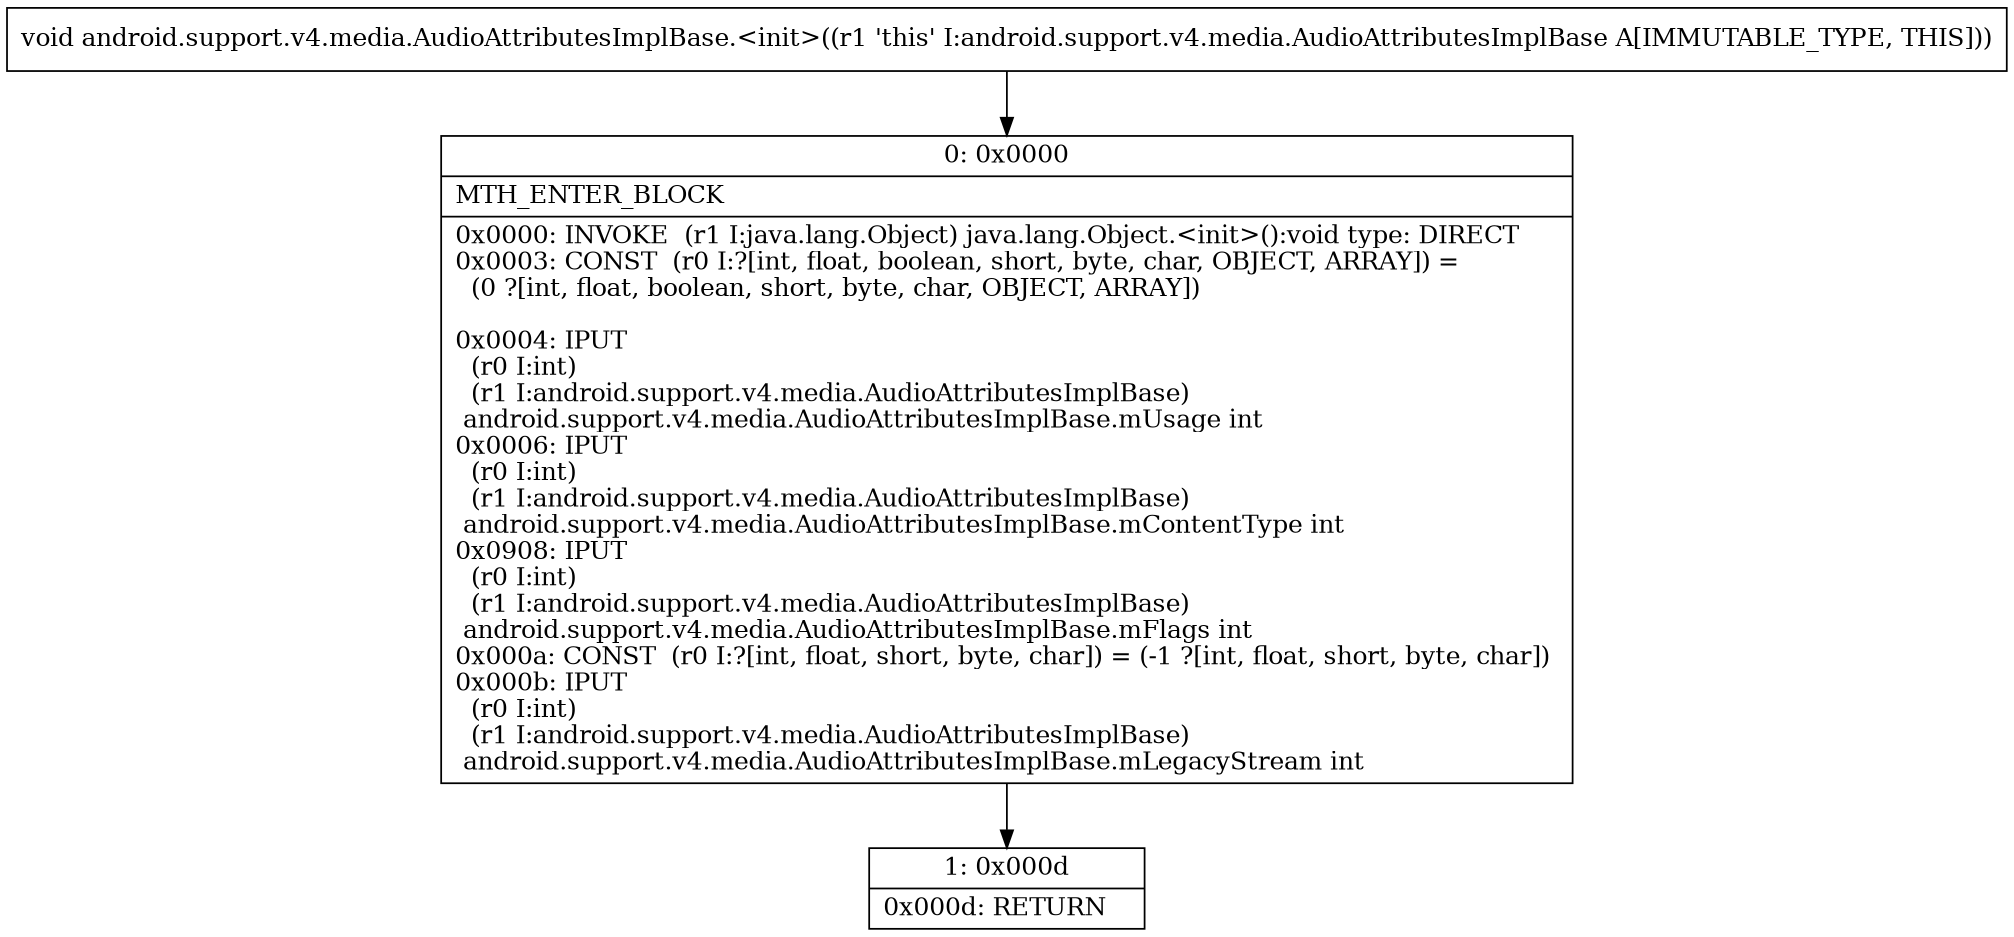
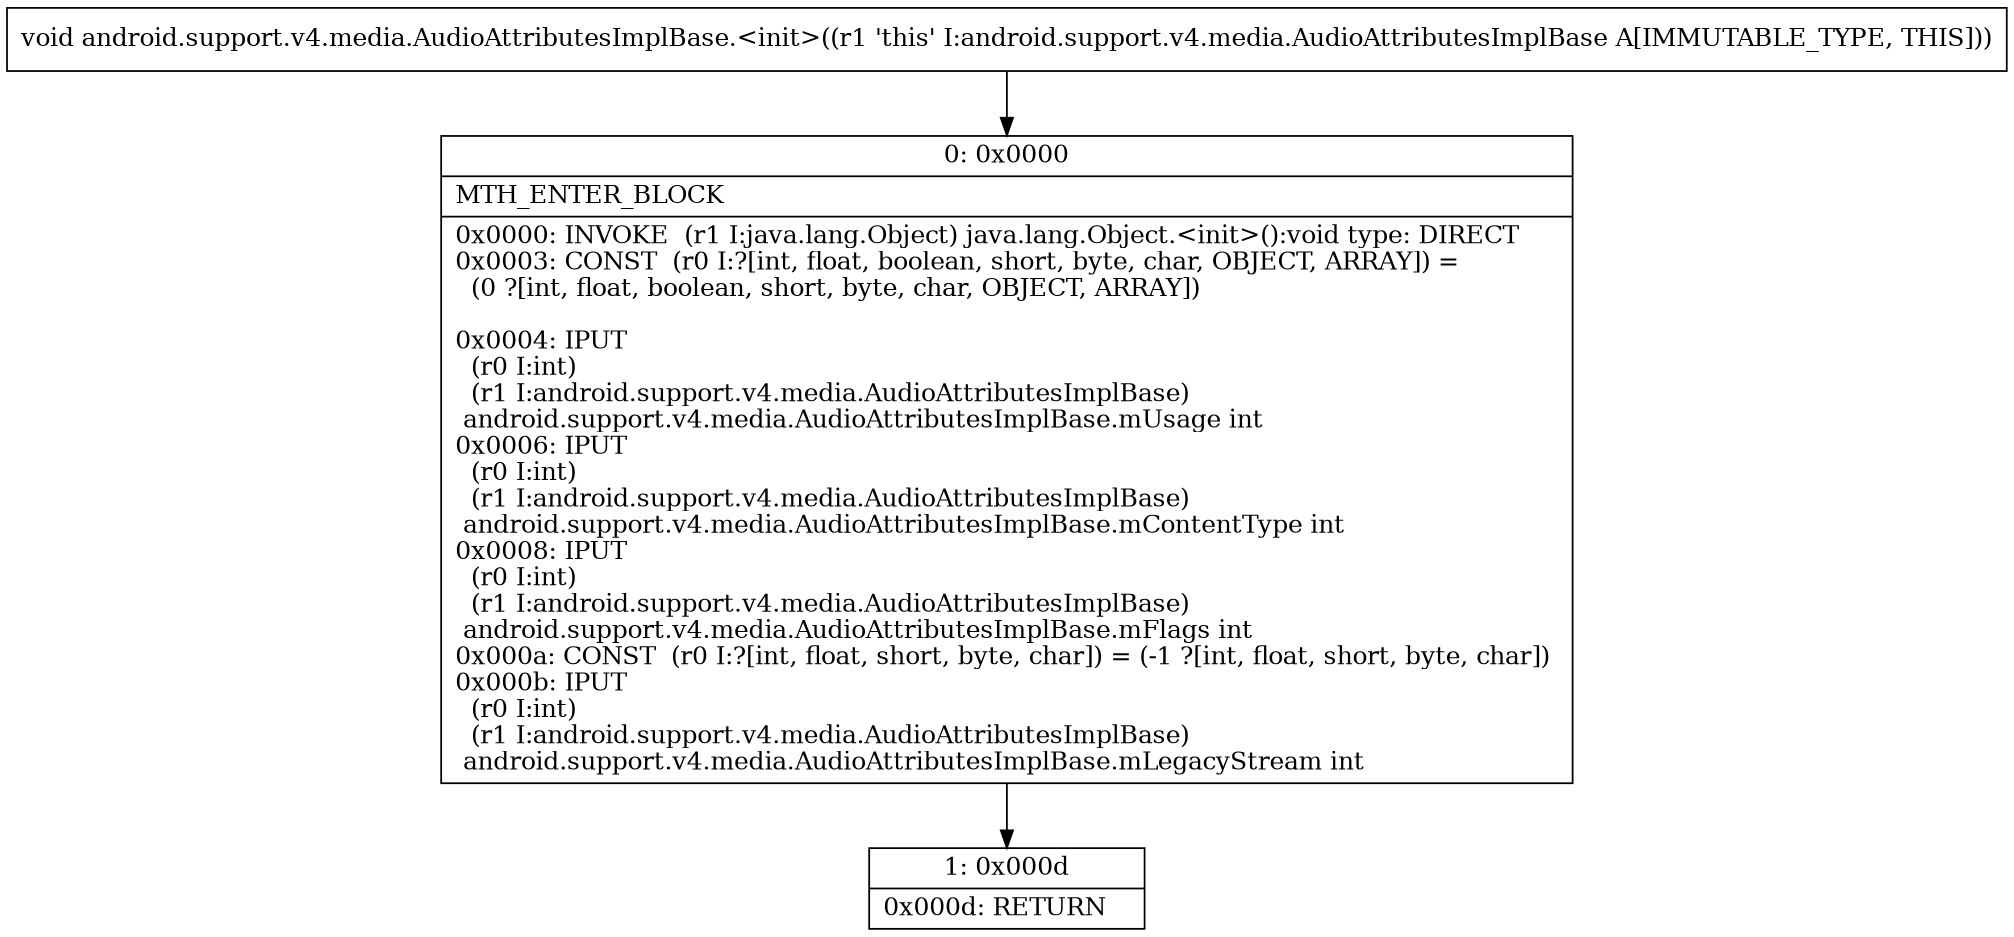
(549, 552) -> (549, 552)
